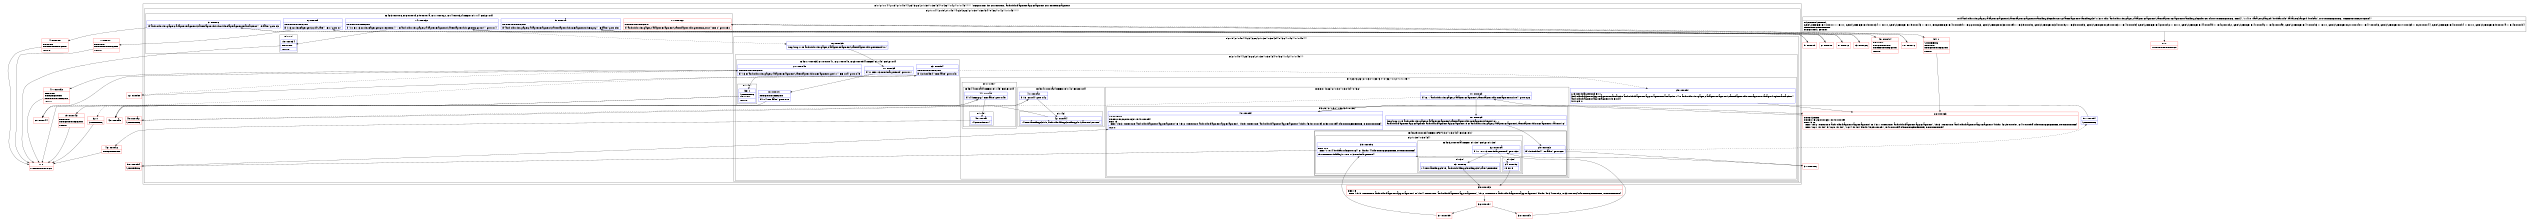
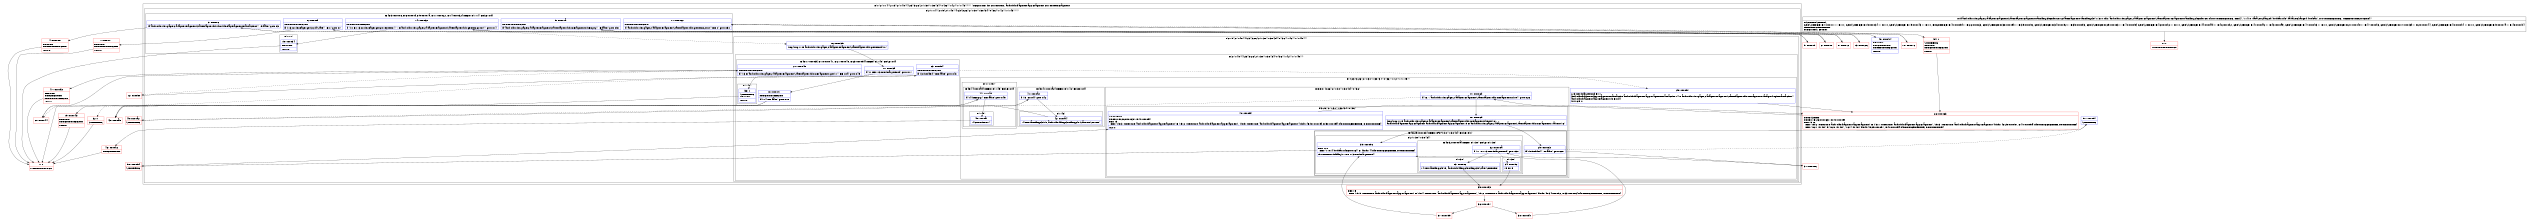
(677, 24) -> (677, 24)
(1885, 45) -> (1885, 45)
(389, 105) -> (404, 106)
(1707, 105) -> (1734, 131)
